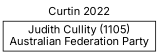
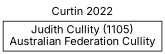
(79, 36) -> (83, 36)
